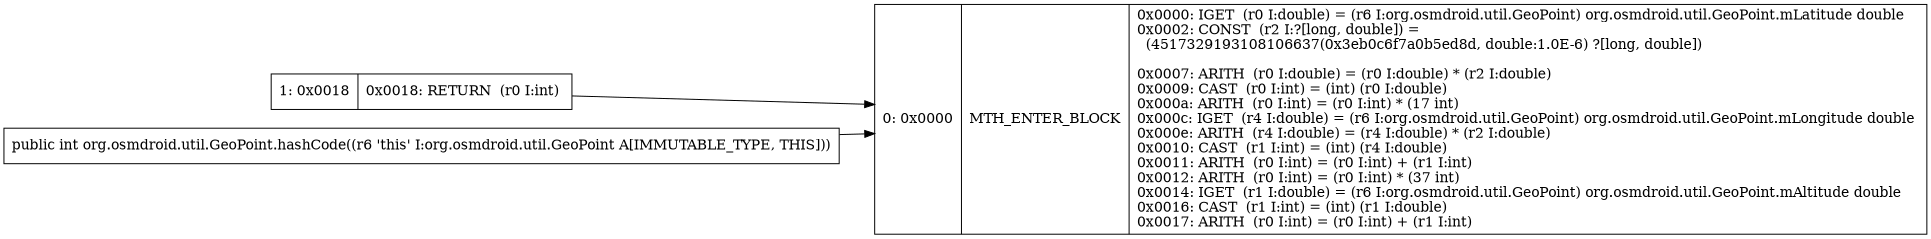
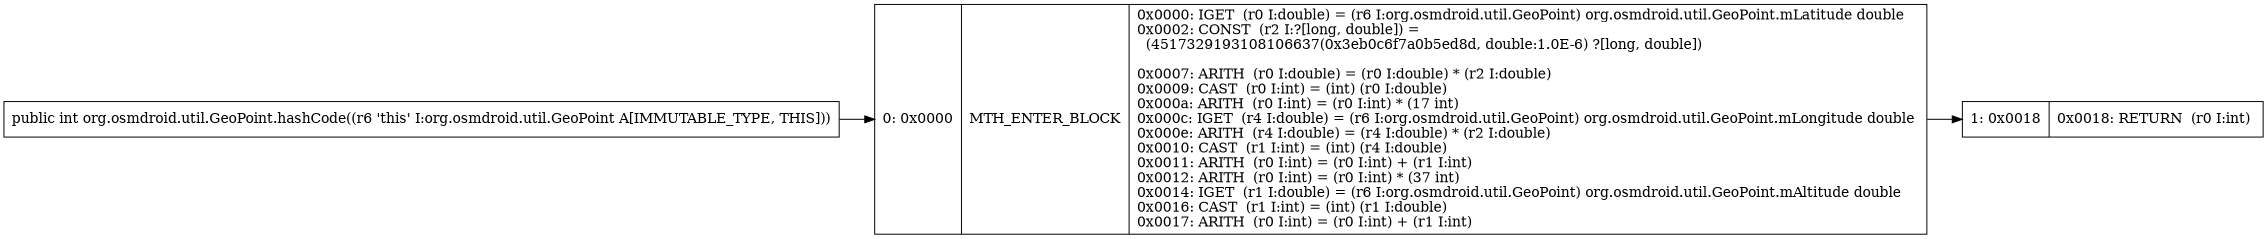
(718, 100) -> (1940, 119)
